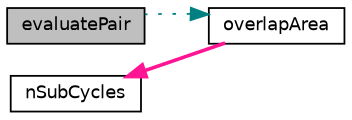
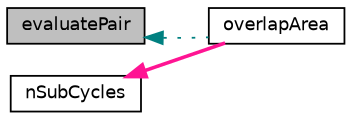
(168, 14) -> (186, 38)
